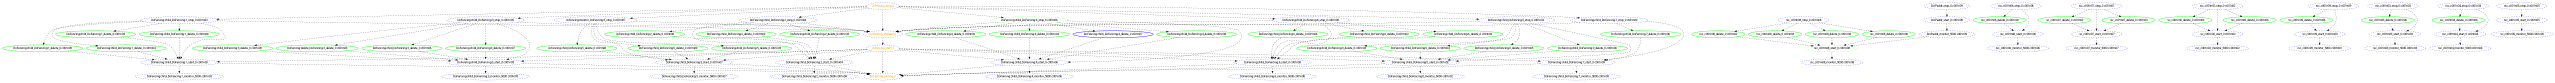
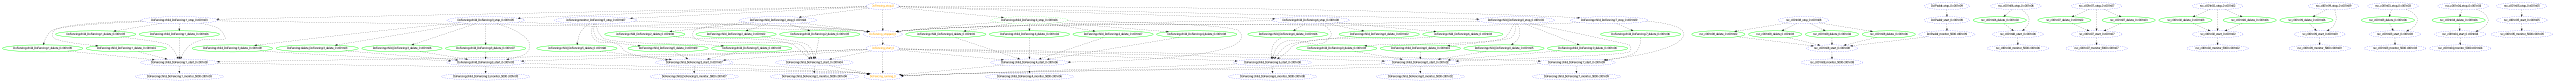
(1113, 34) -> (1113, 34)
(1832, 48) -> (1832, 48)
